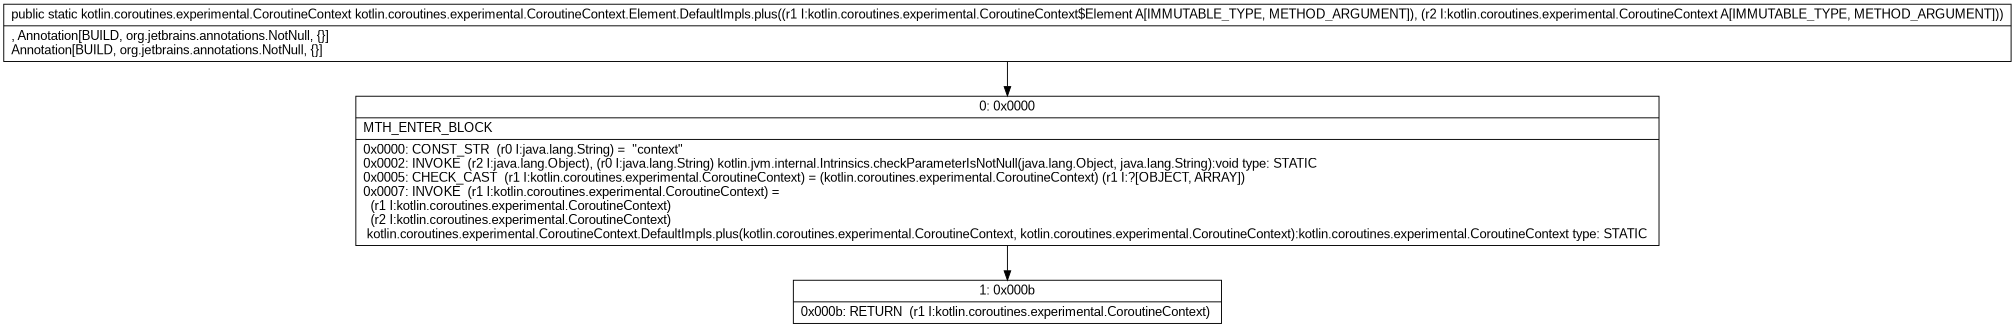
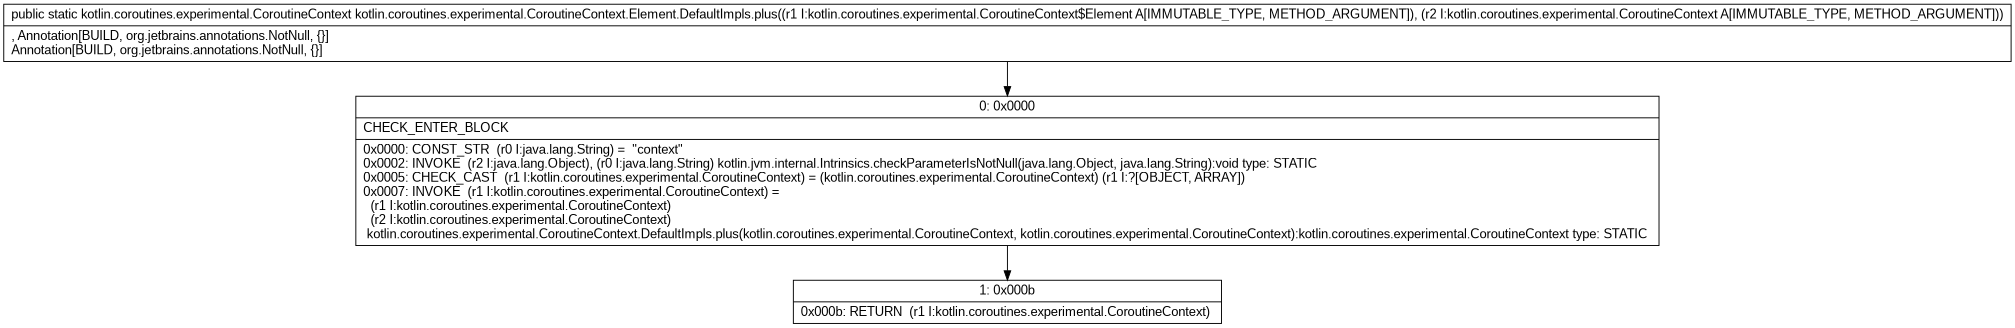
(428, 128) -> (436, 128)
